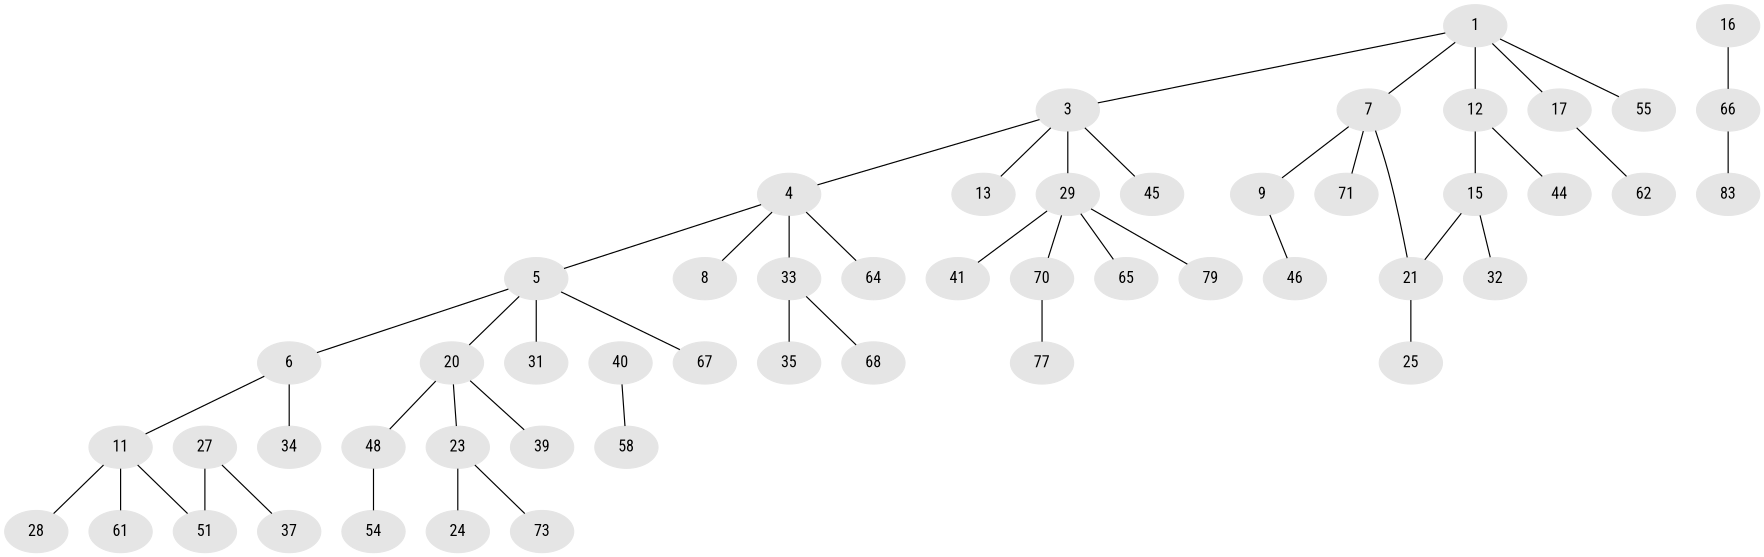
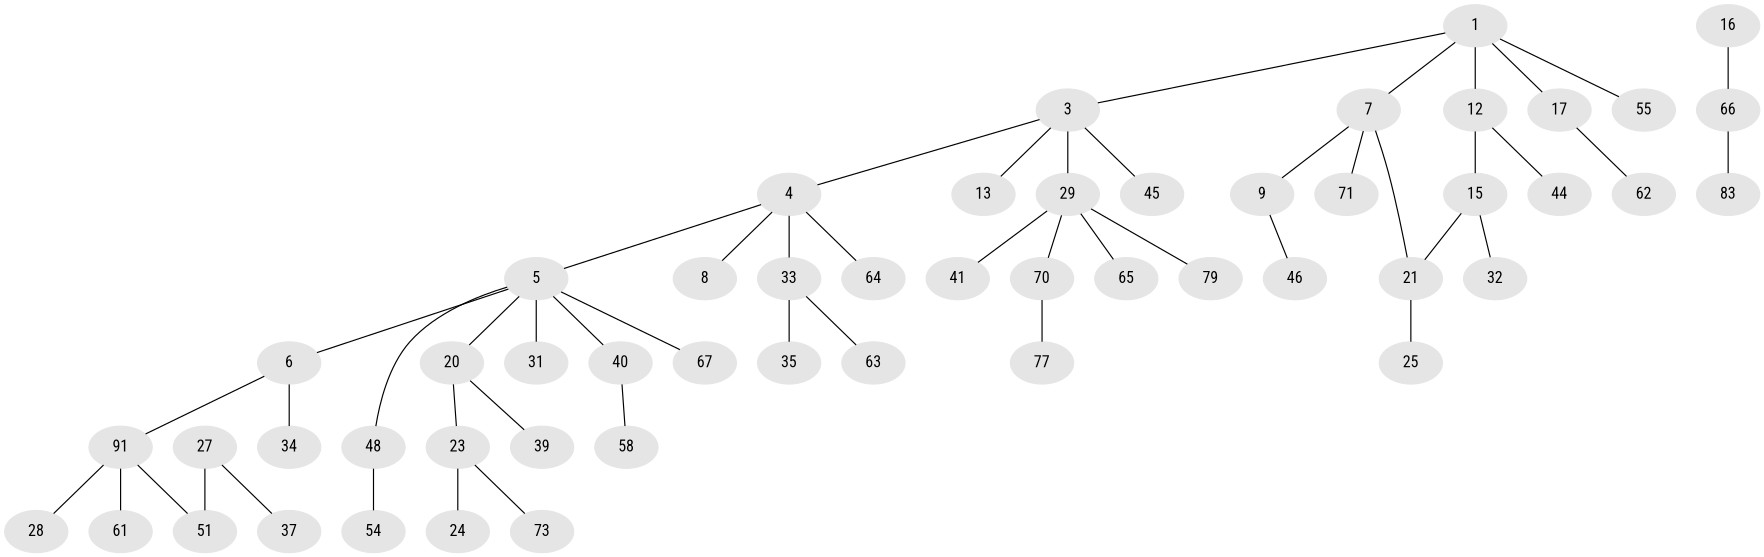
none -> (578, 321)
(873, 363) -> (873, 363)
(413, 405) -> (417, 334)
(121, 447) -> (121, 447)
